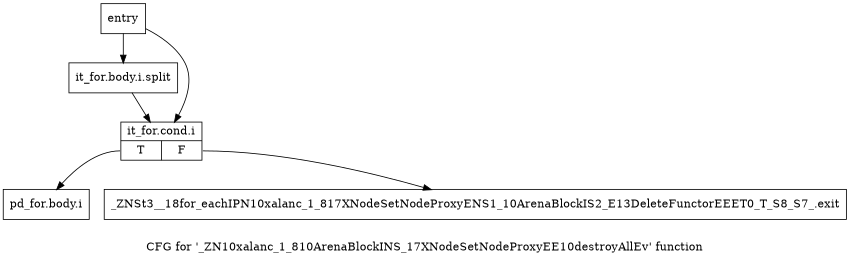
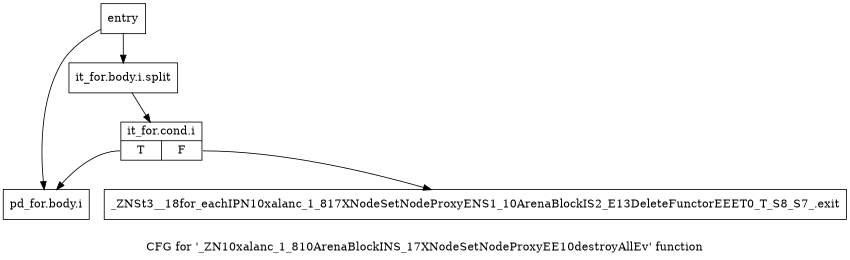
(185, 64) -> (49, 95)
